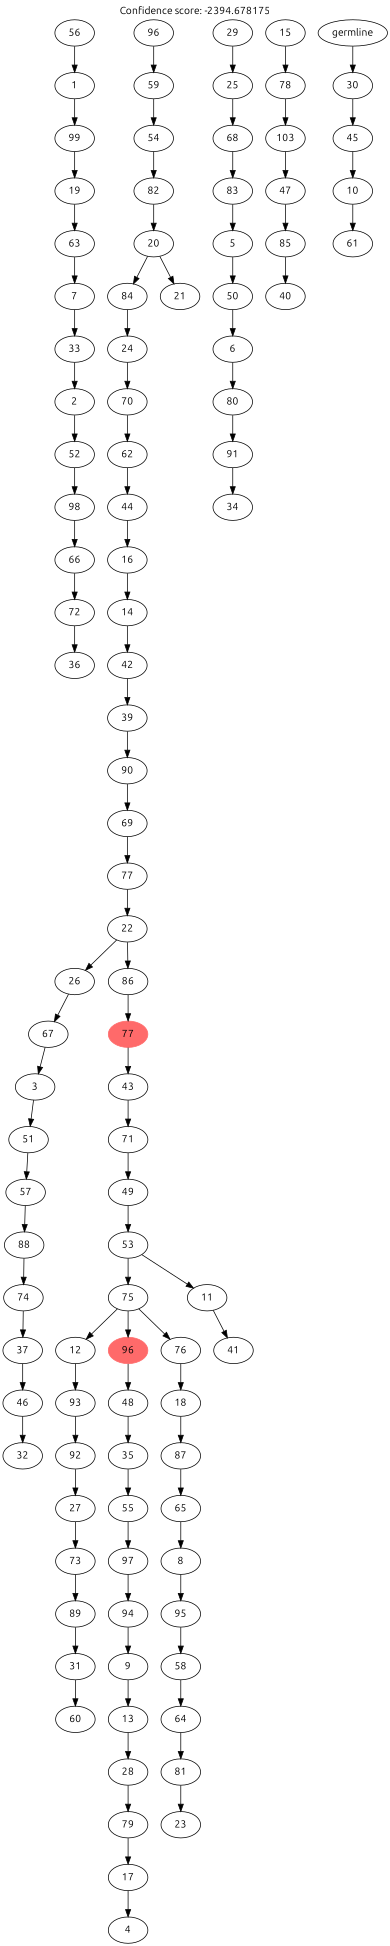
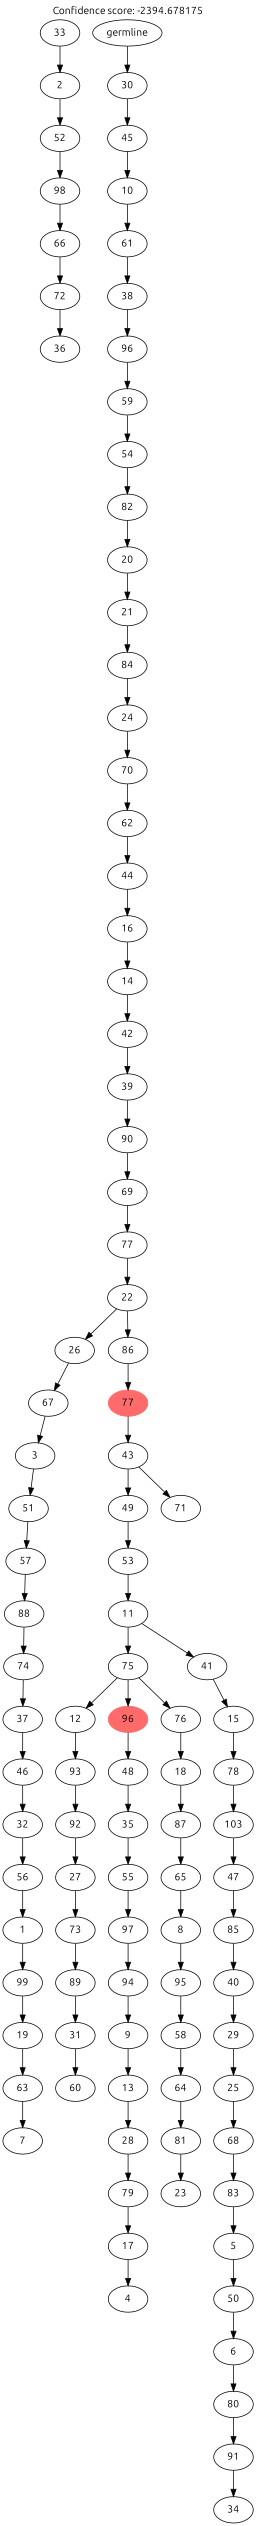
(142, 267) -> (127, 635)
none -> (127, 296)
(75, 319) -> none
(128, 1162) -> (128, 1479)
(128, 1268) -> (128, 1637)
none -> (219, 1690)
none -> (23, 1847)
none -> (233, 2006)
